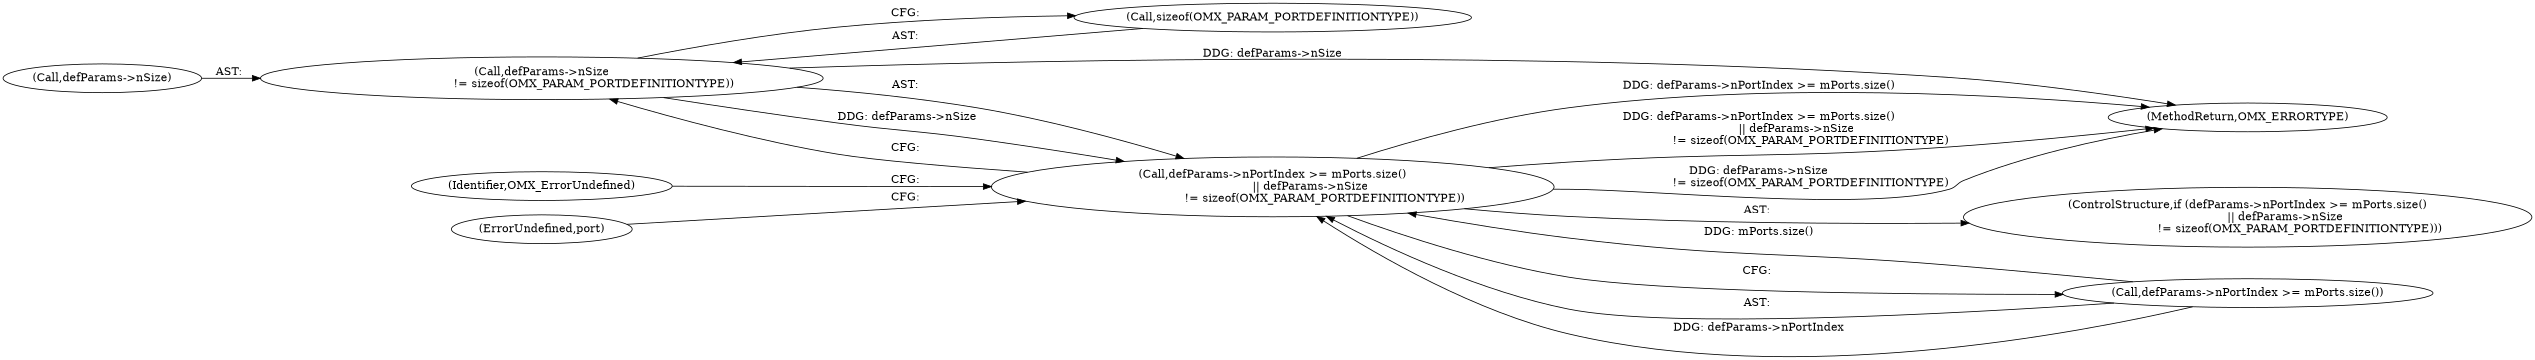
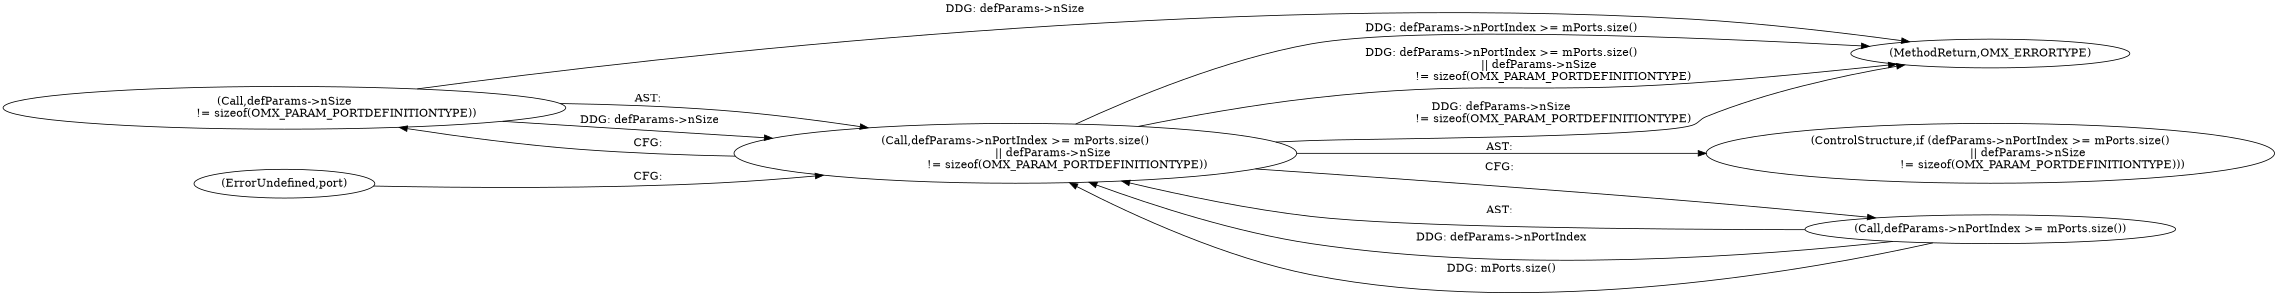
(1273, 18) -> none
(102, 78) -> none
(542, 186) -> none
